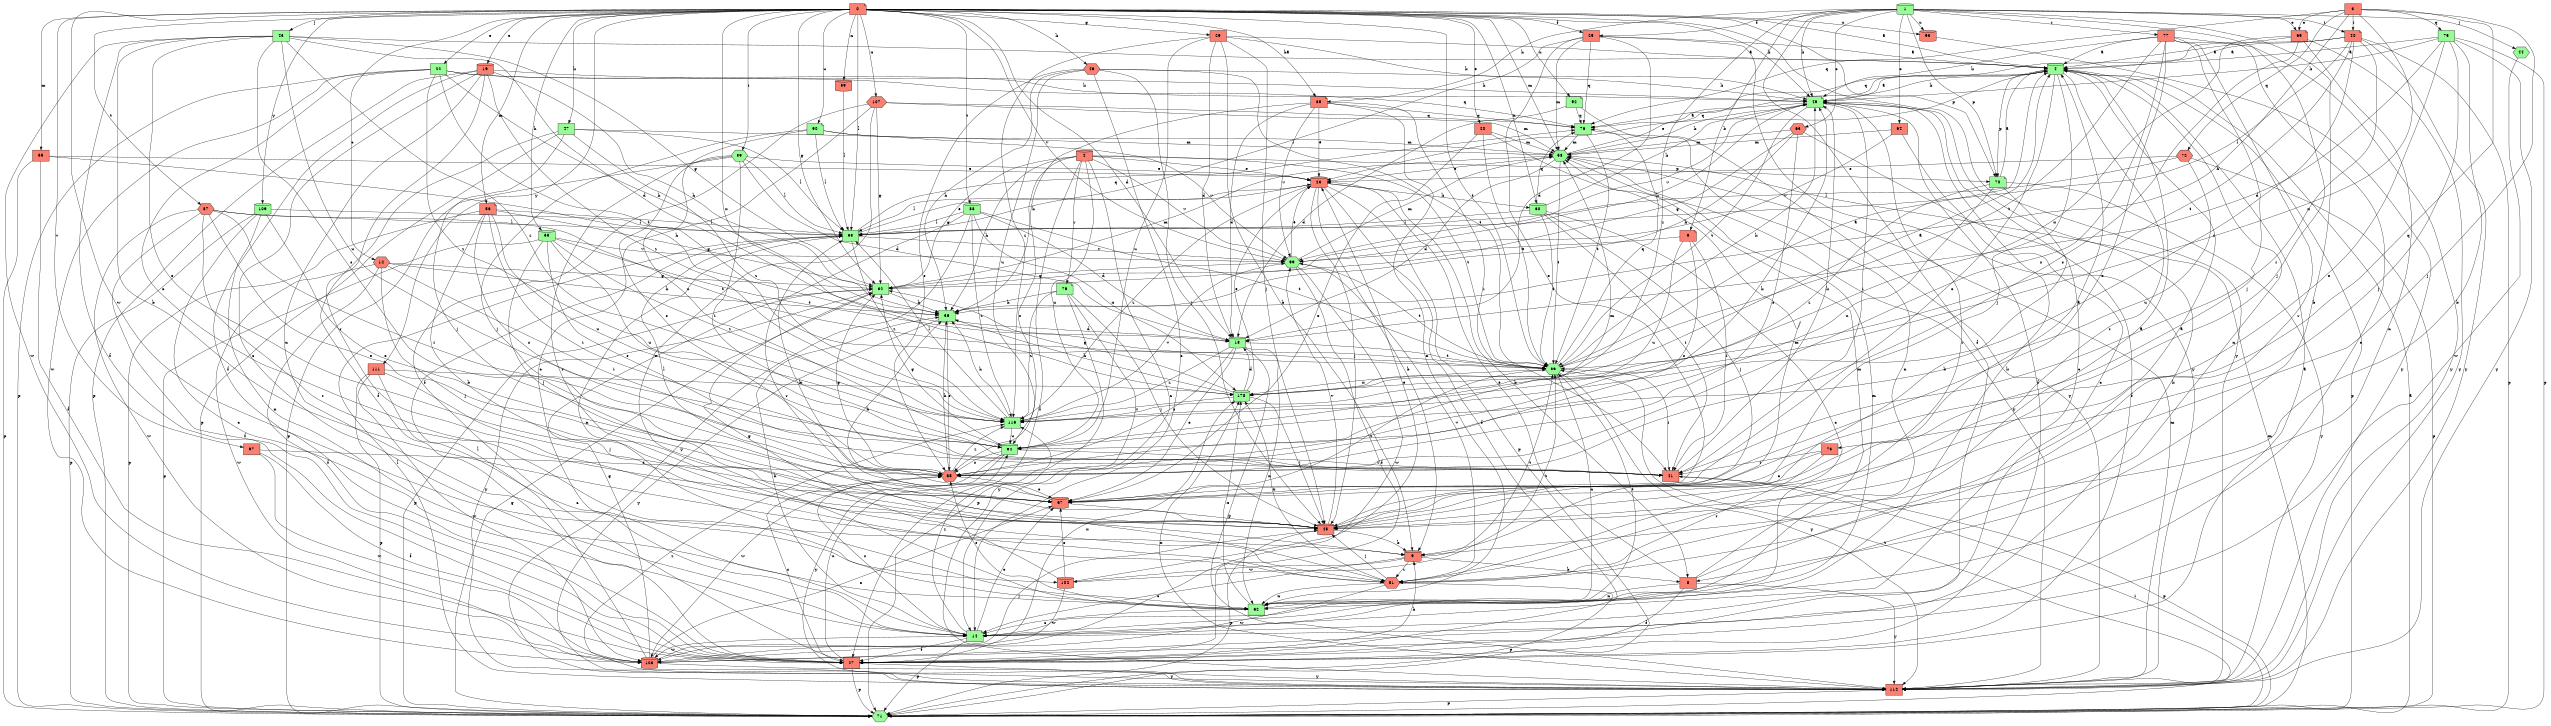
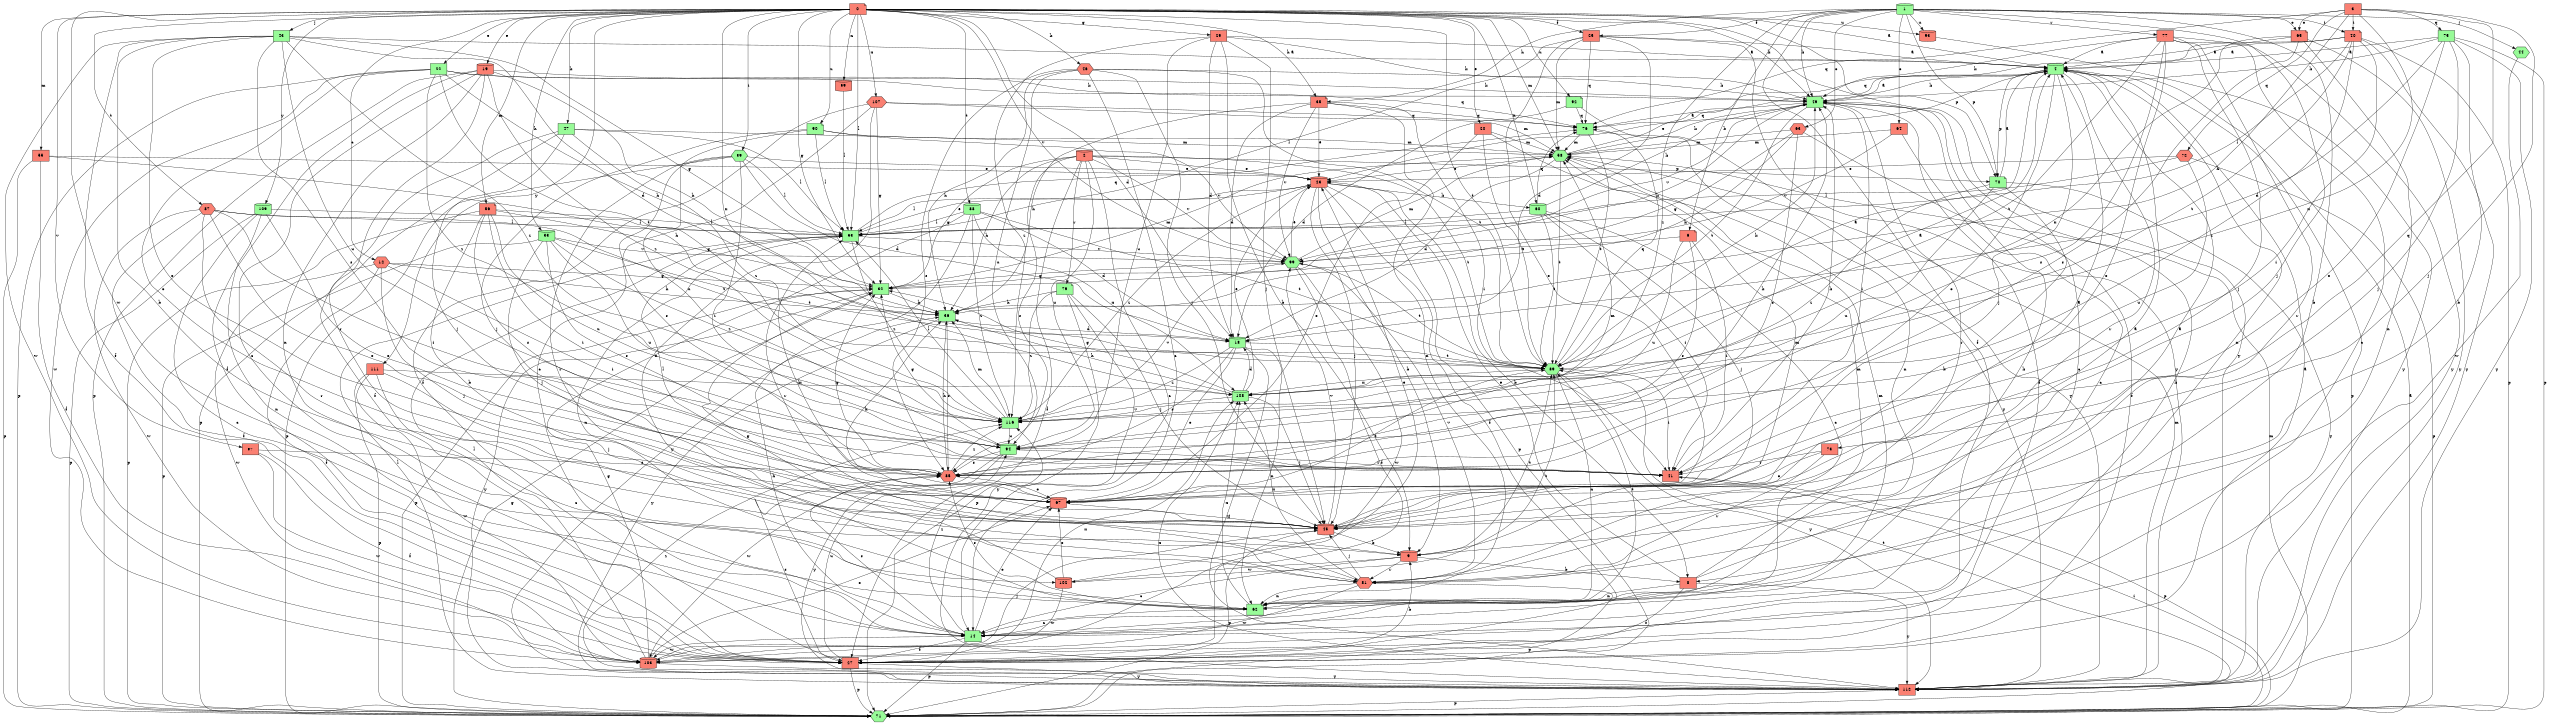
(981, 369) -> (980, 369)
(1242, 396) -> (1240, 396)
